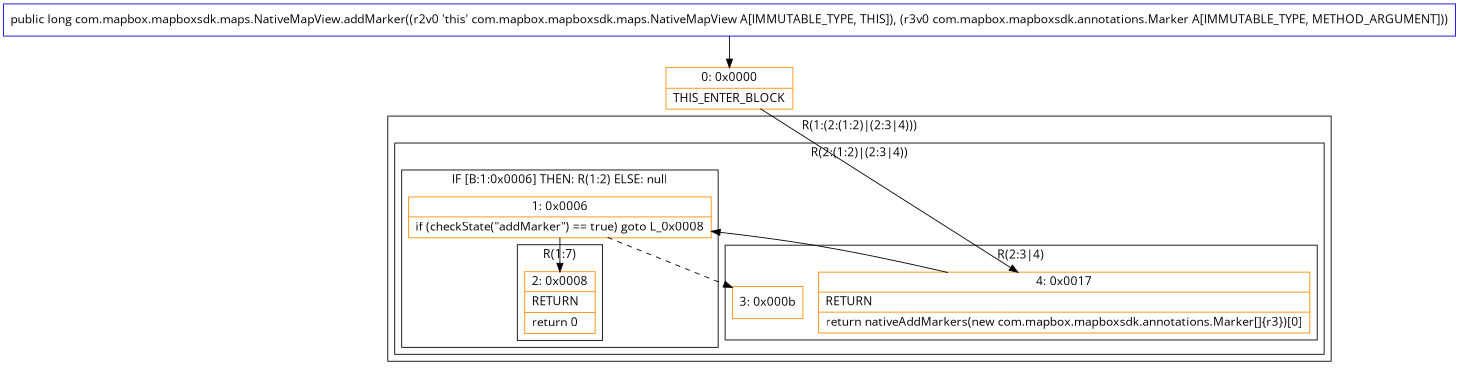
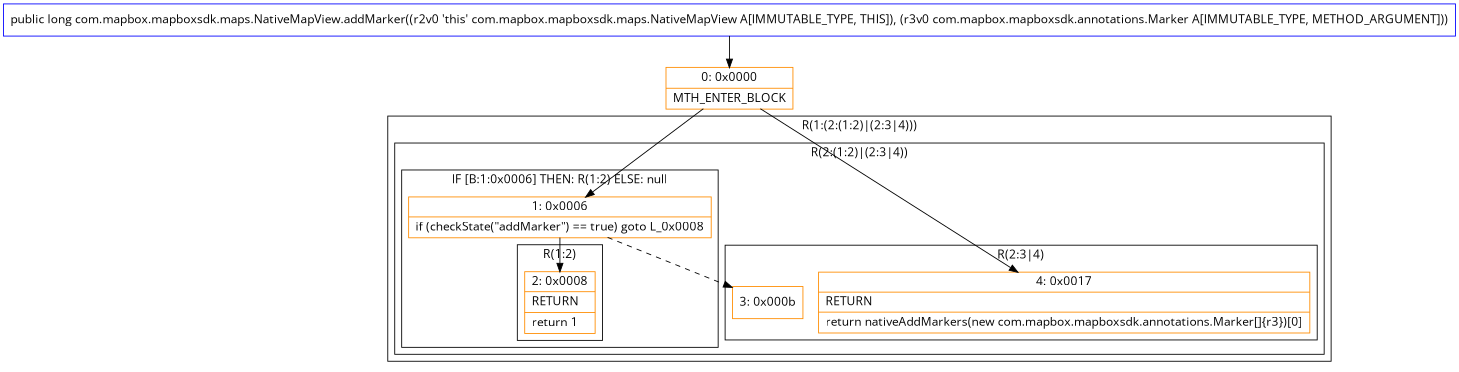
(729, 98) -> (729, 98)
(846, 251) -> (648, 150)
(560, 255) -> (560, 255)
(555, 323) -> (555, 323)
